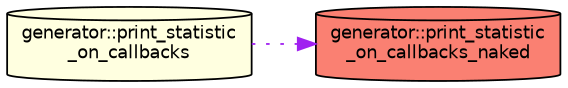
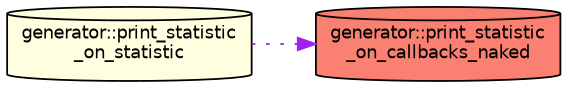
(129, 44) -> (129, 44)
